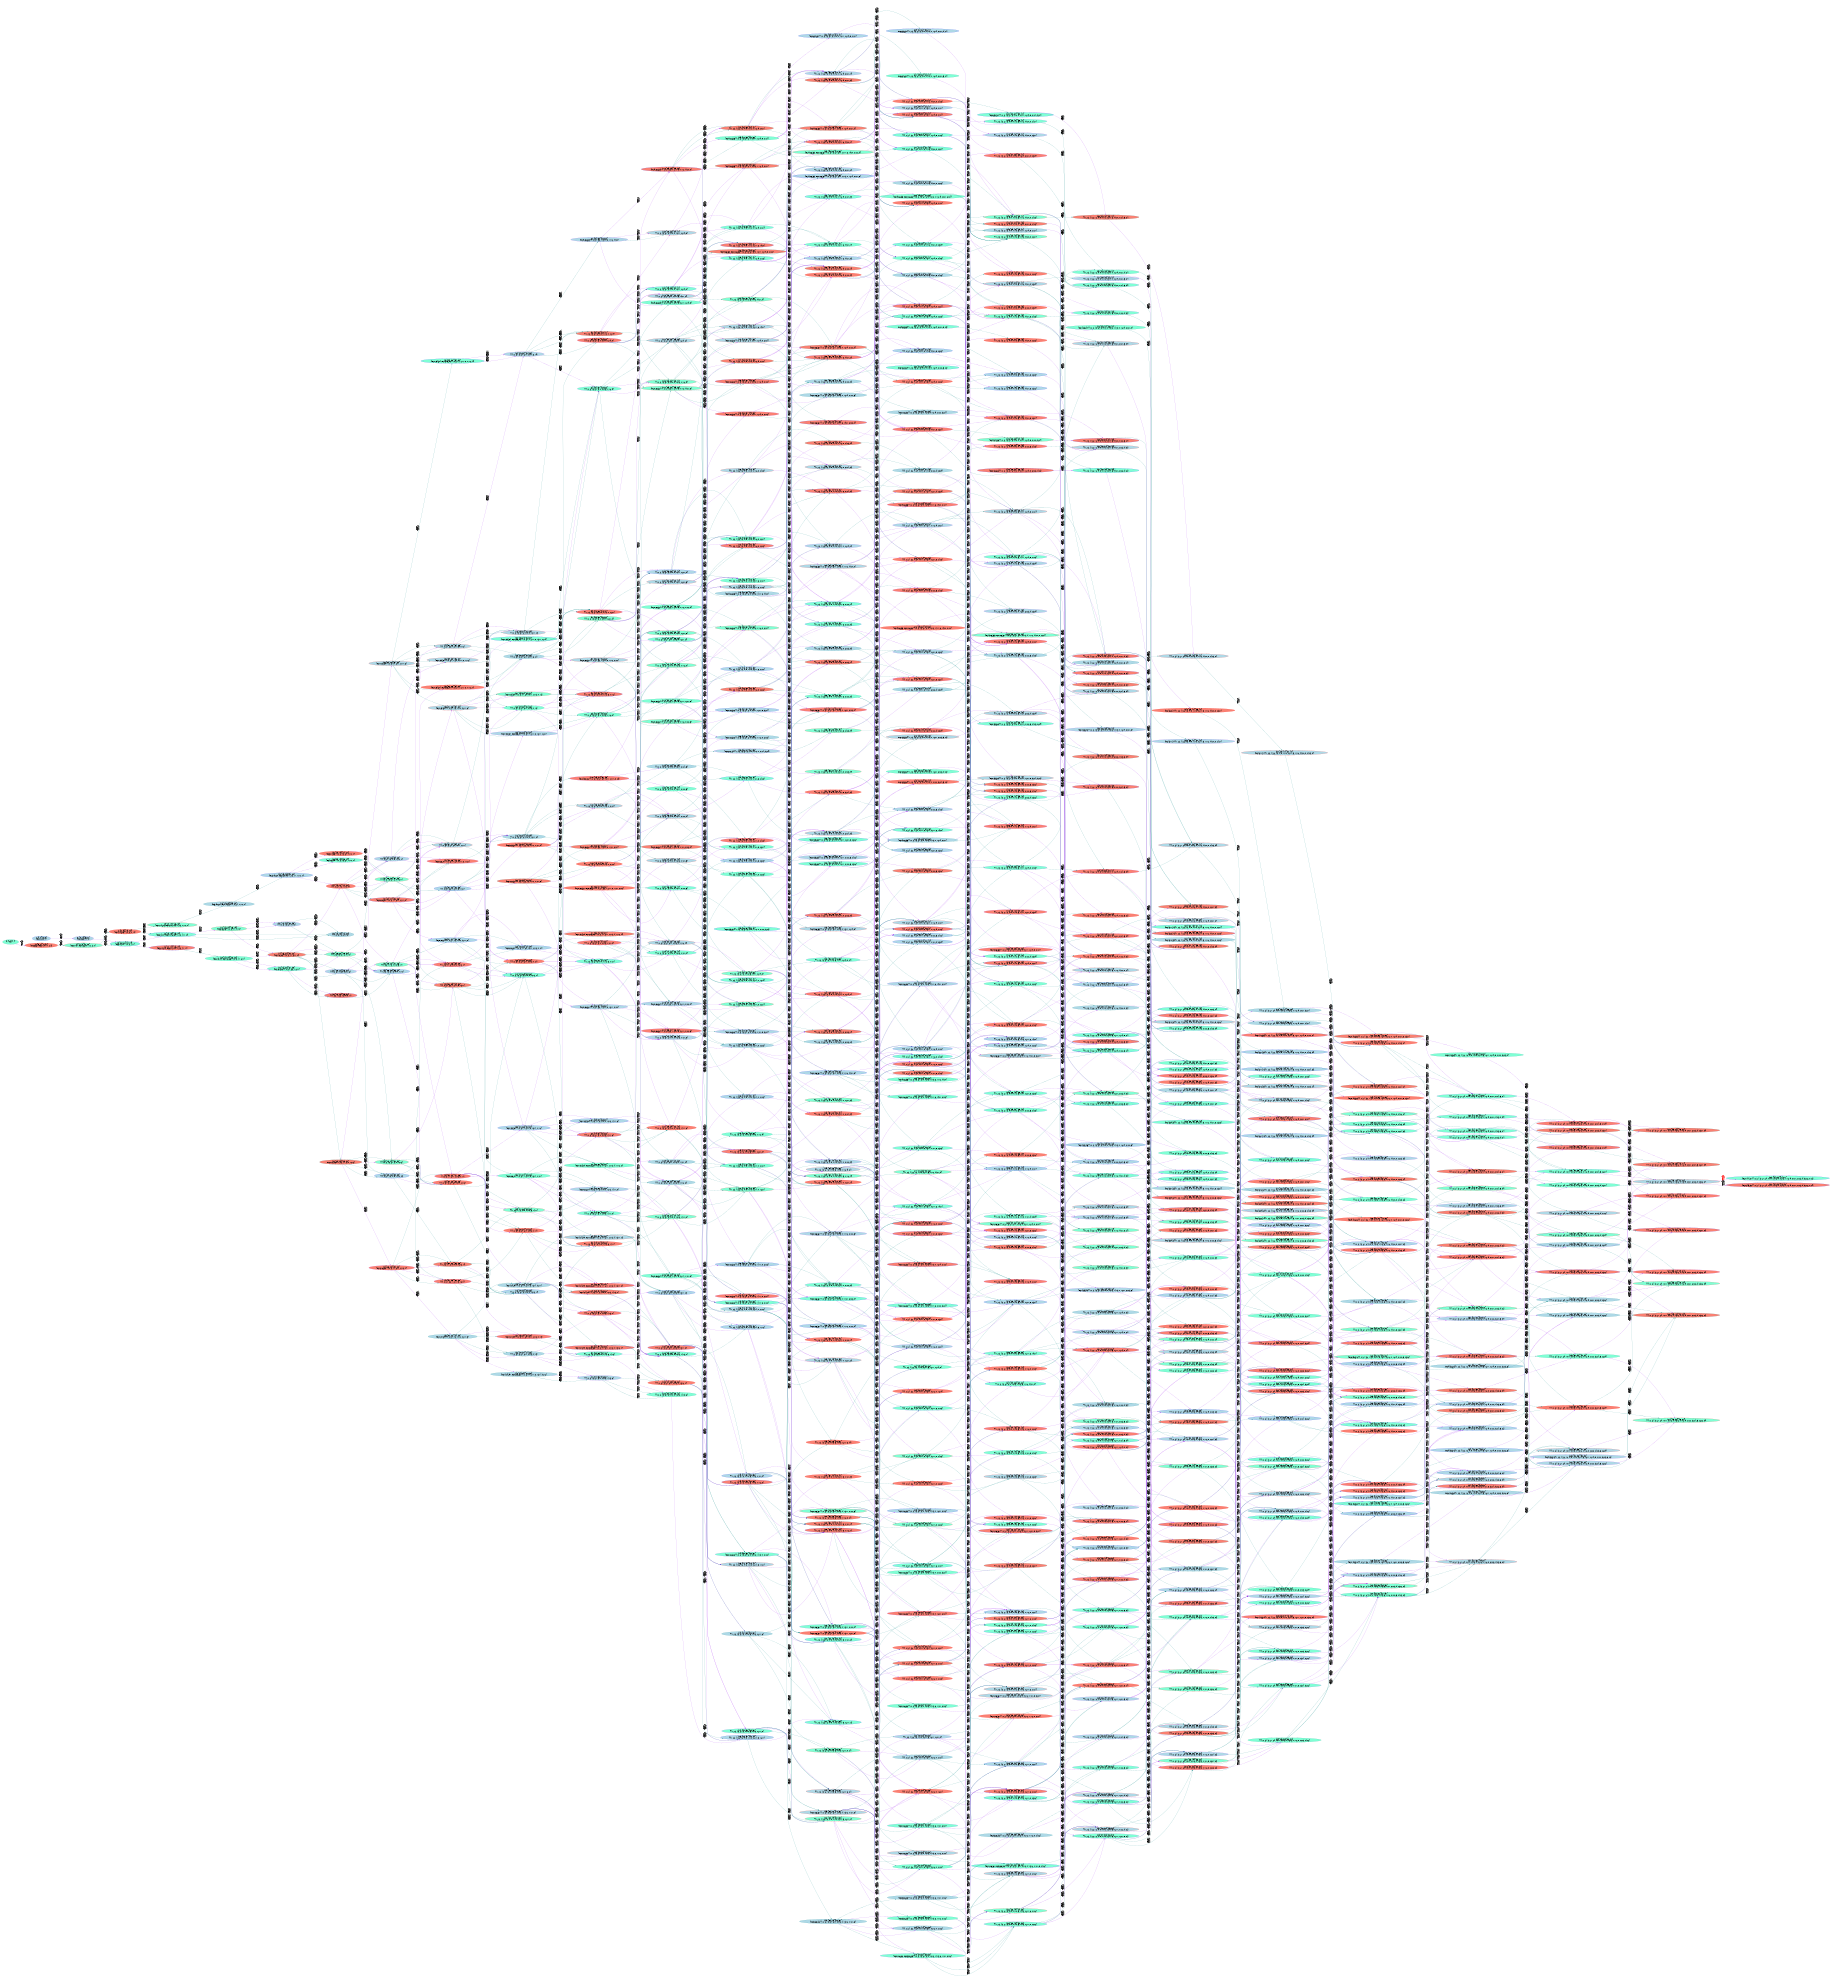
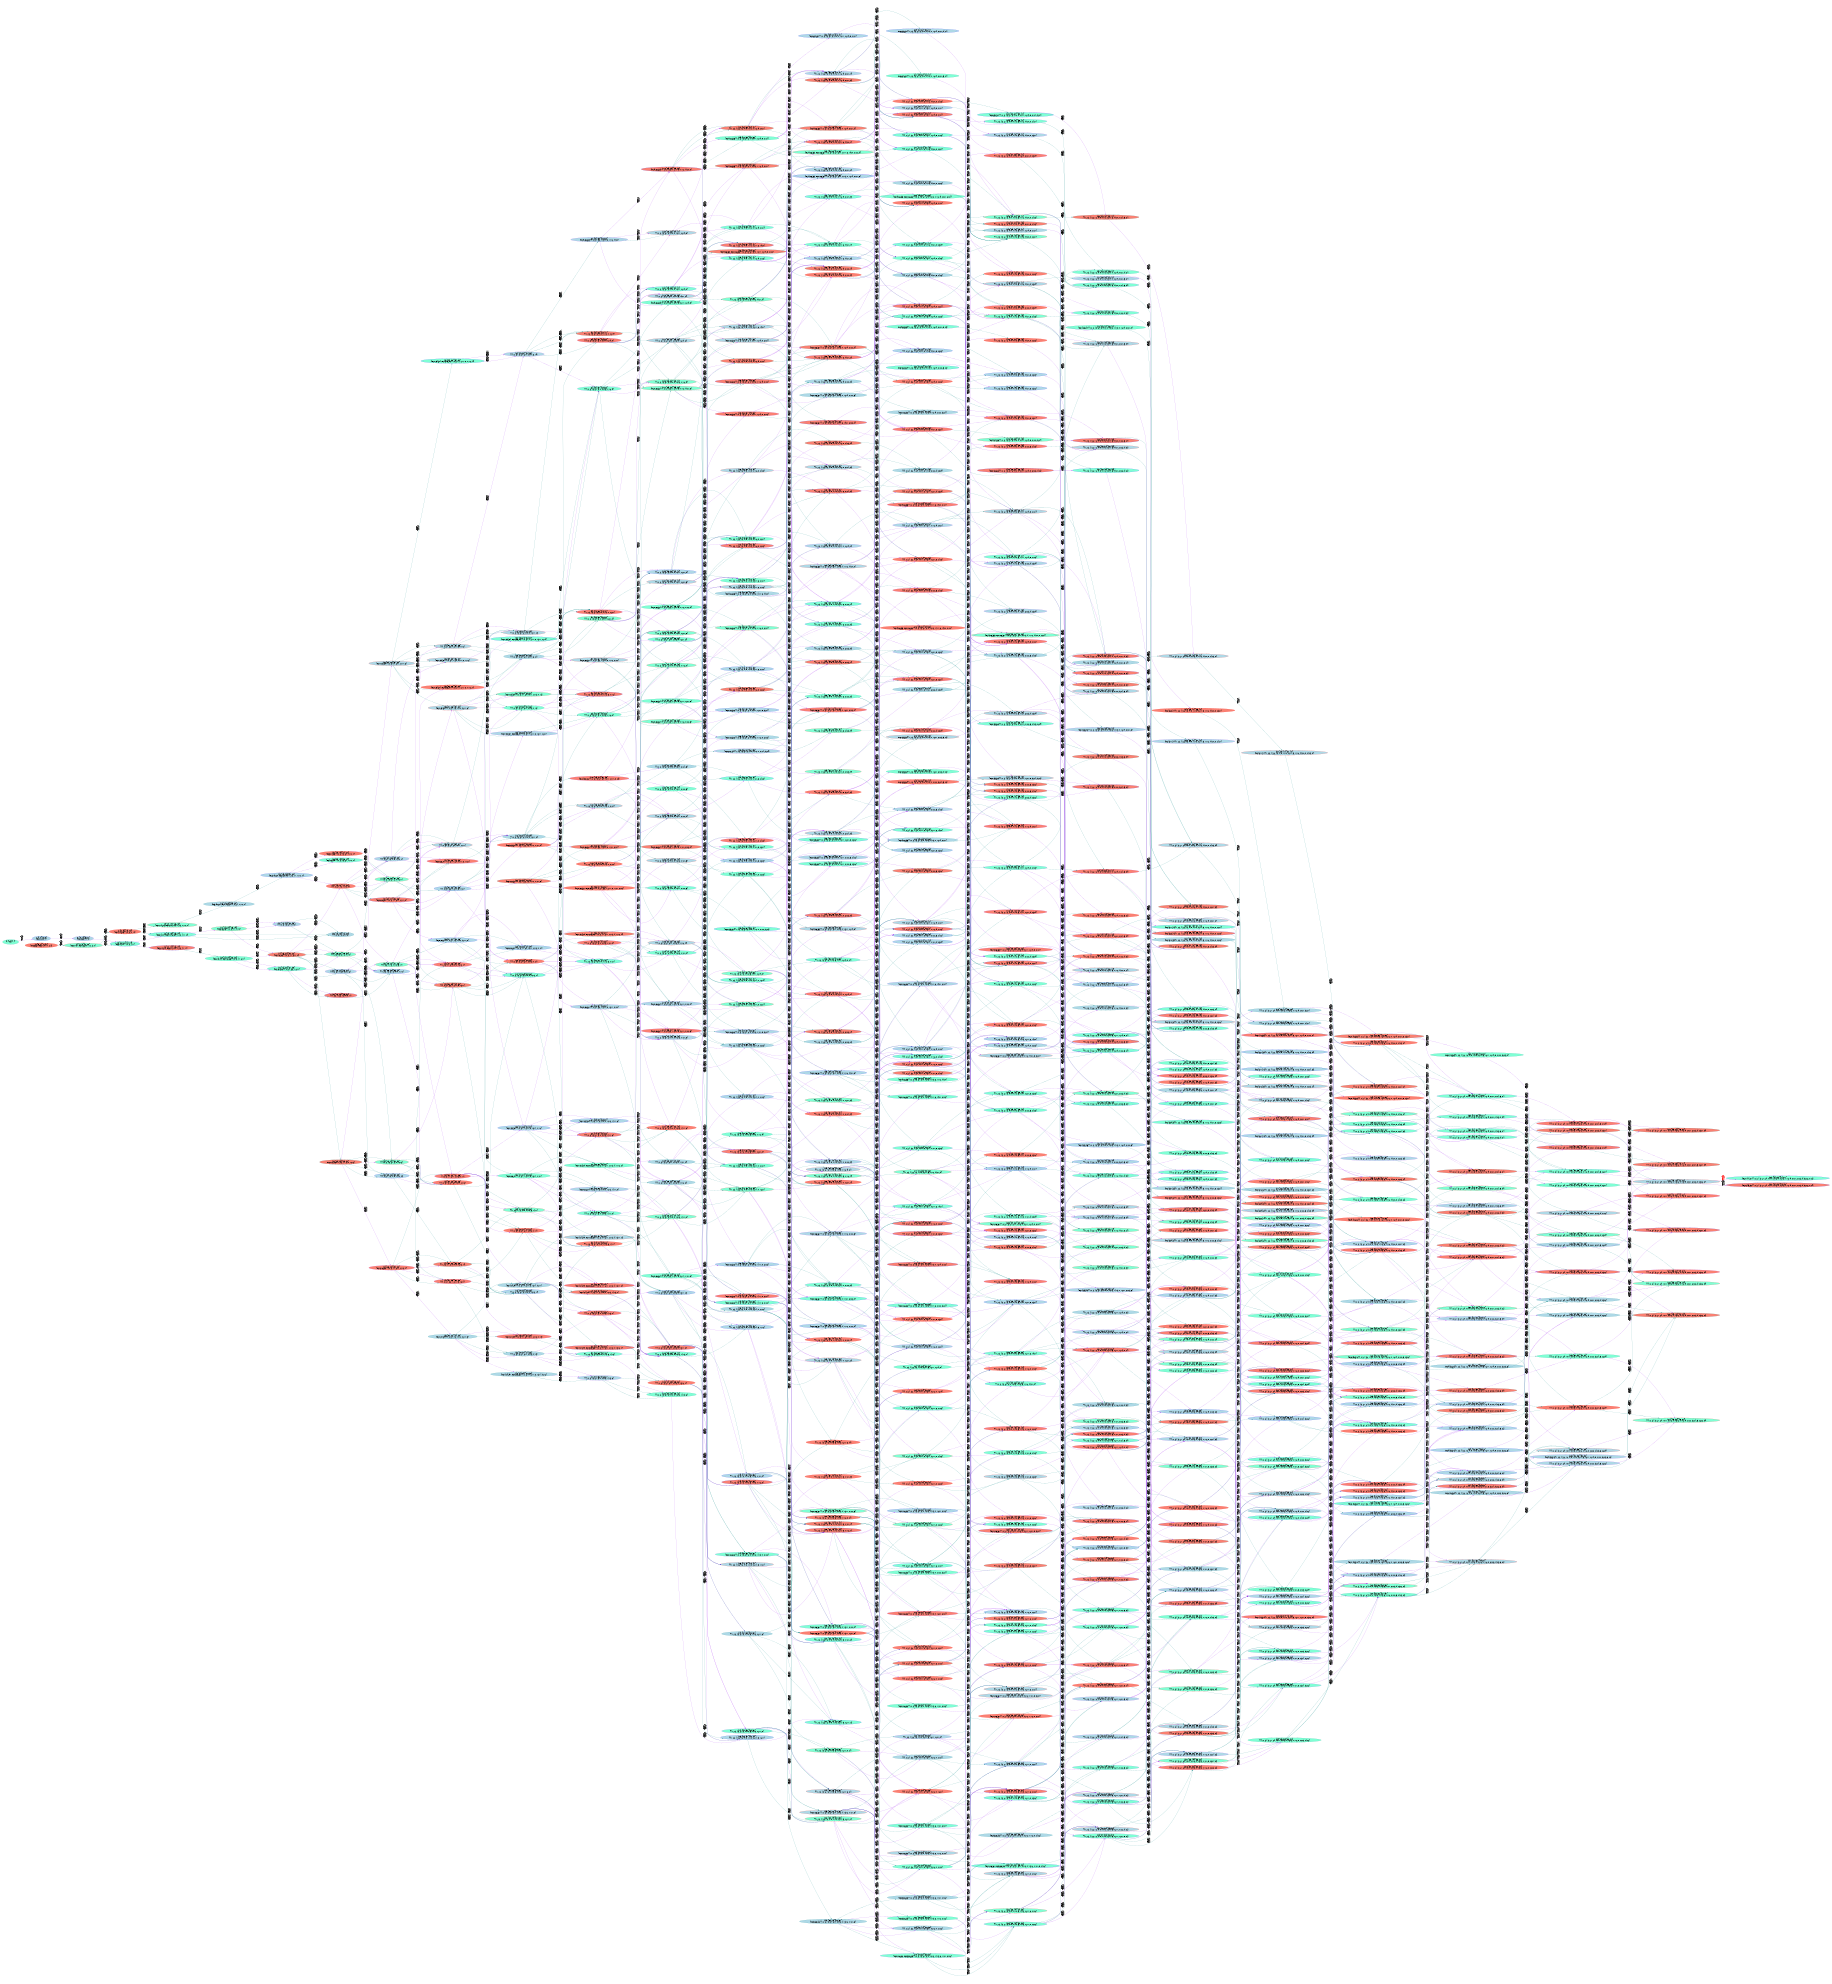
(20, 945) -> (25, 940)
